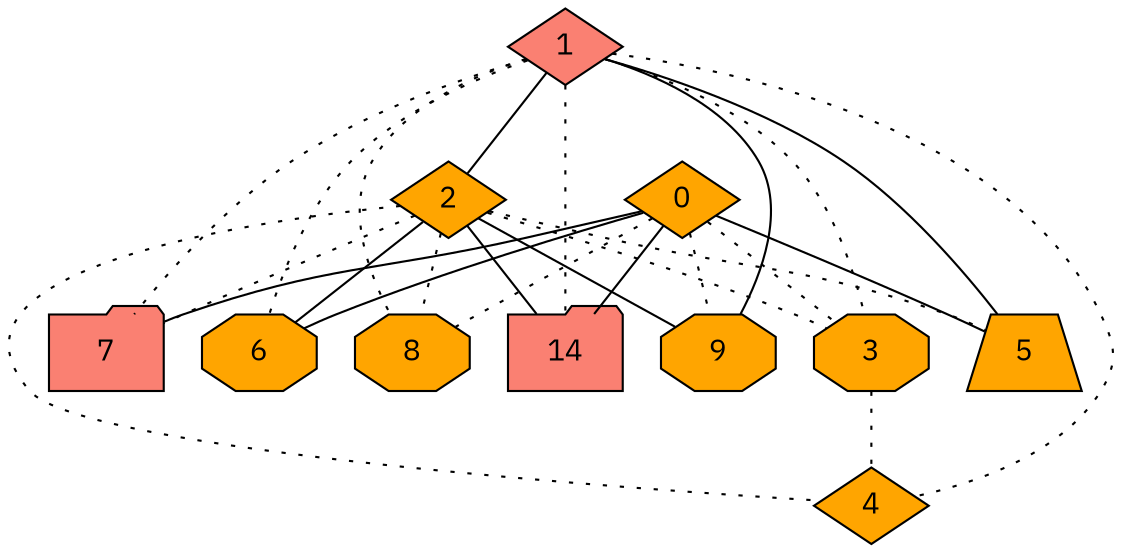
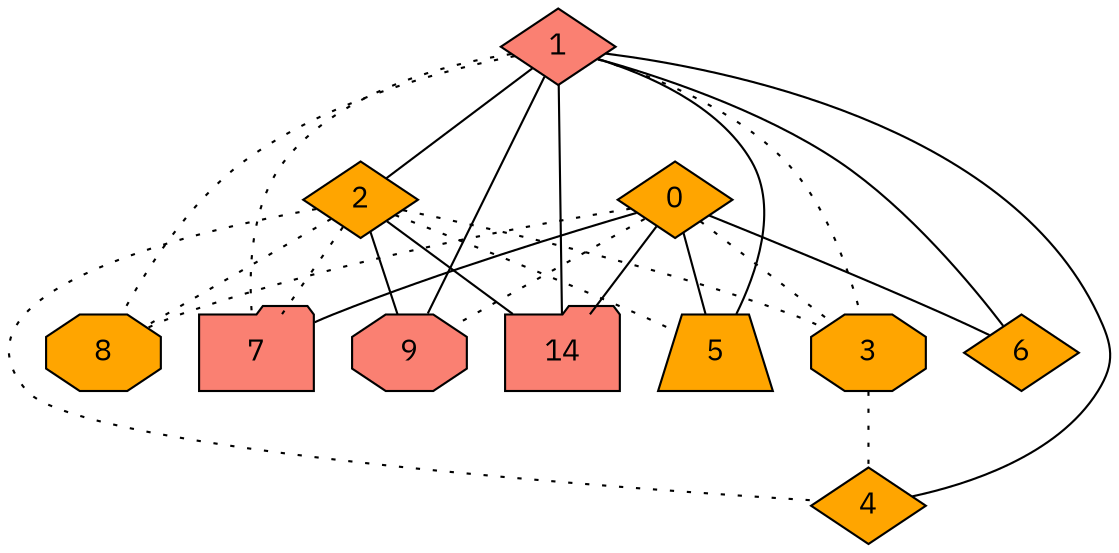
(362, 151) -> (826, 154)
(565, 200) -> (560, 199)
(1016, 208) -> (1011, 207)
(340, 287) -> none
(259, 353) -> (1021, 353)
(718, 353) -> (409, 353)
